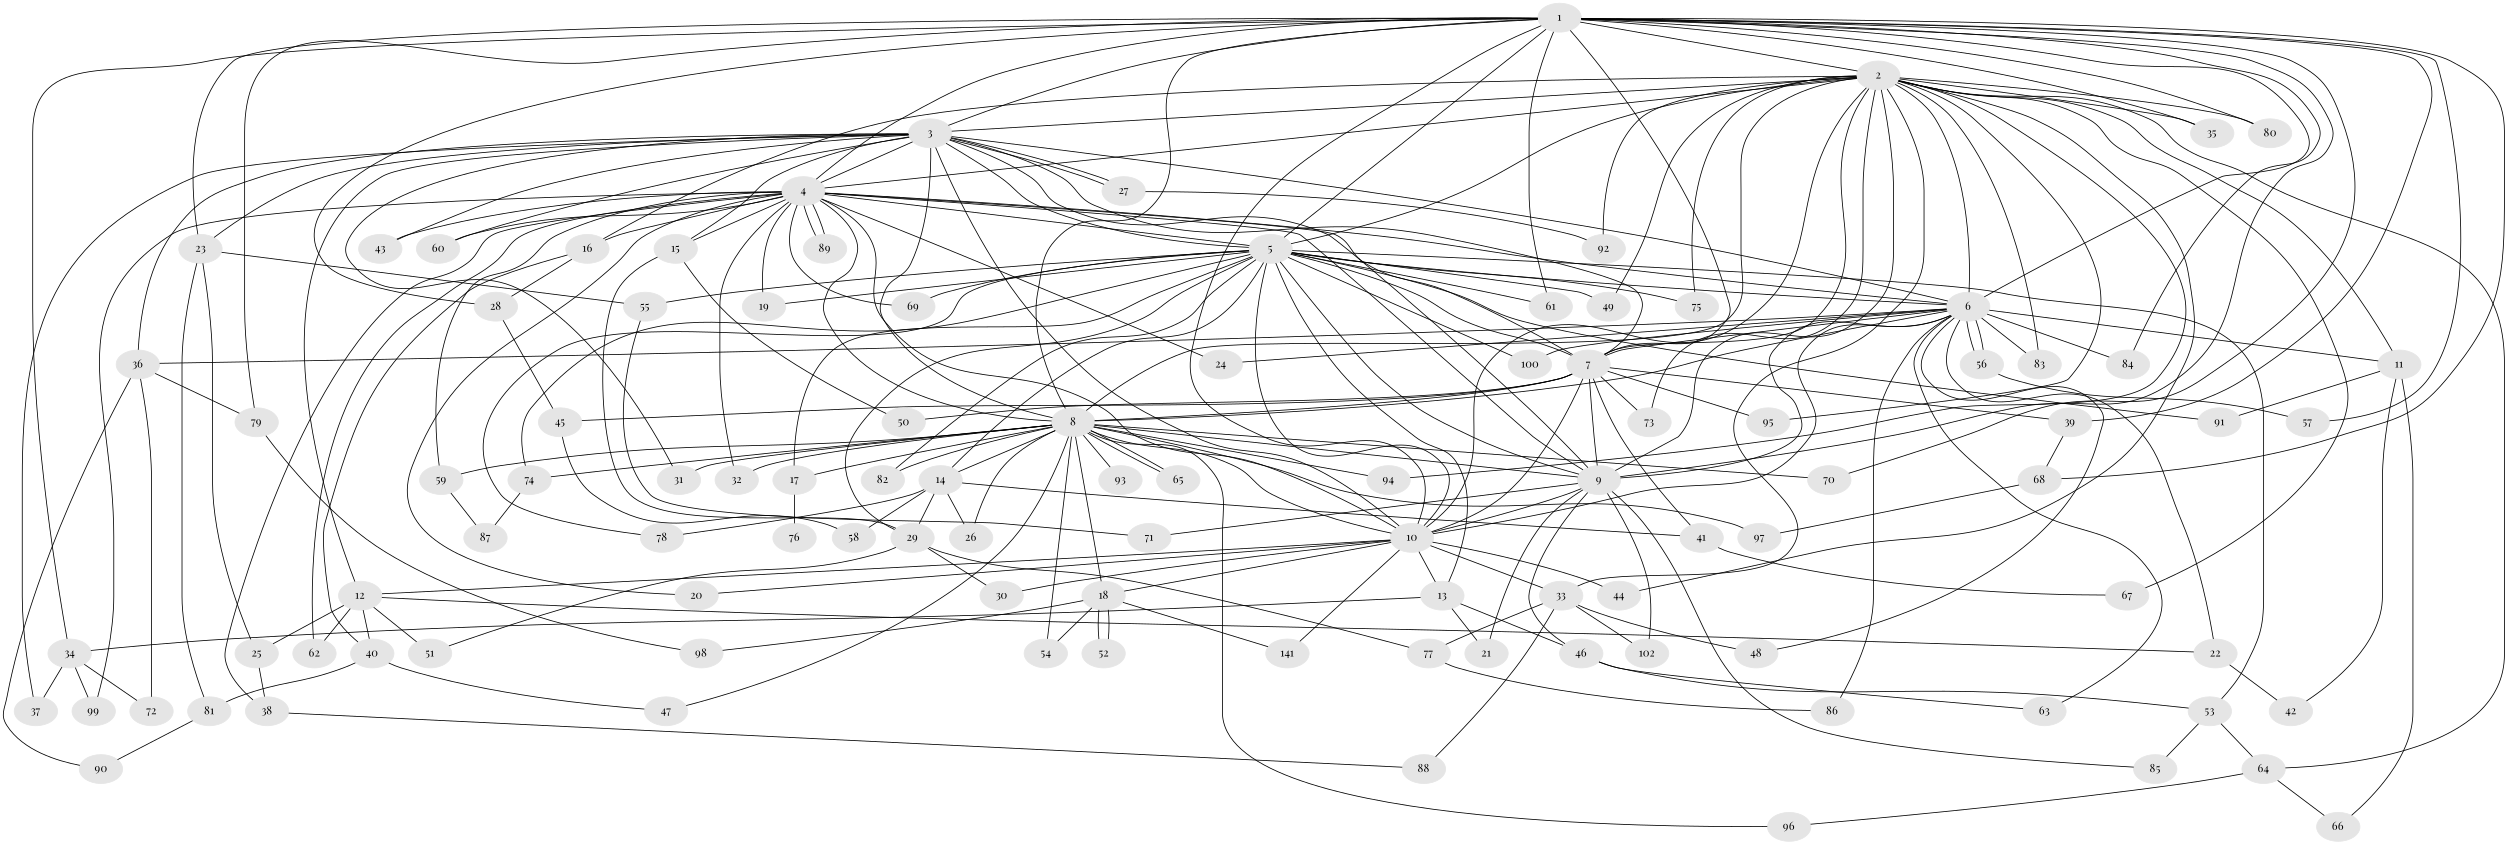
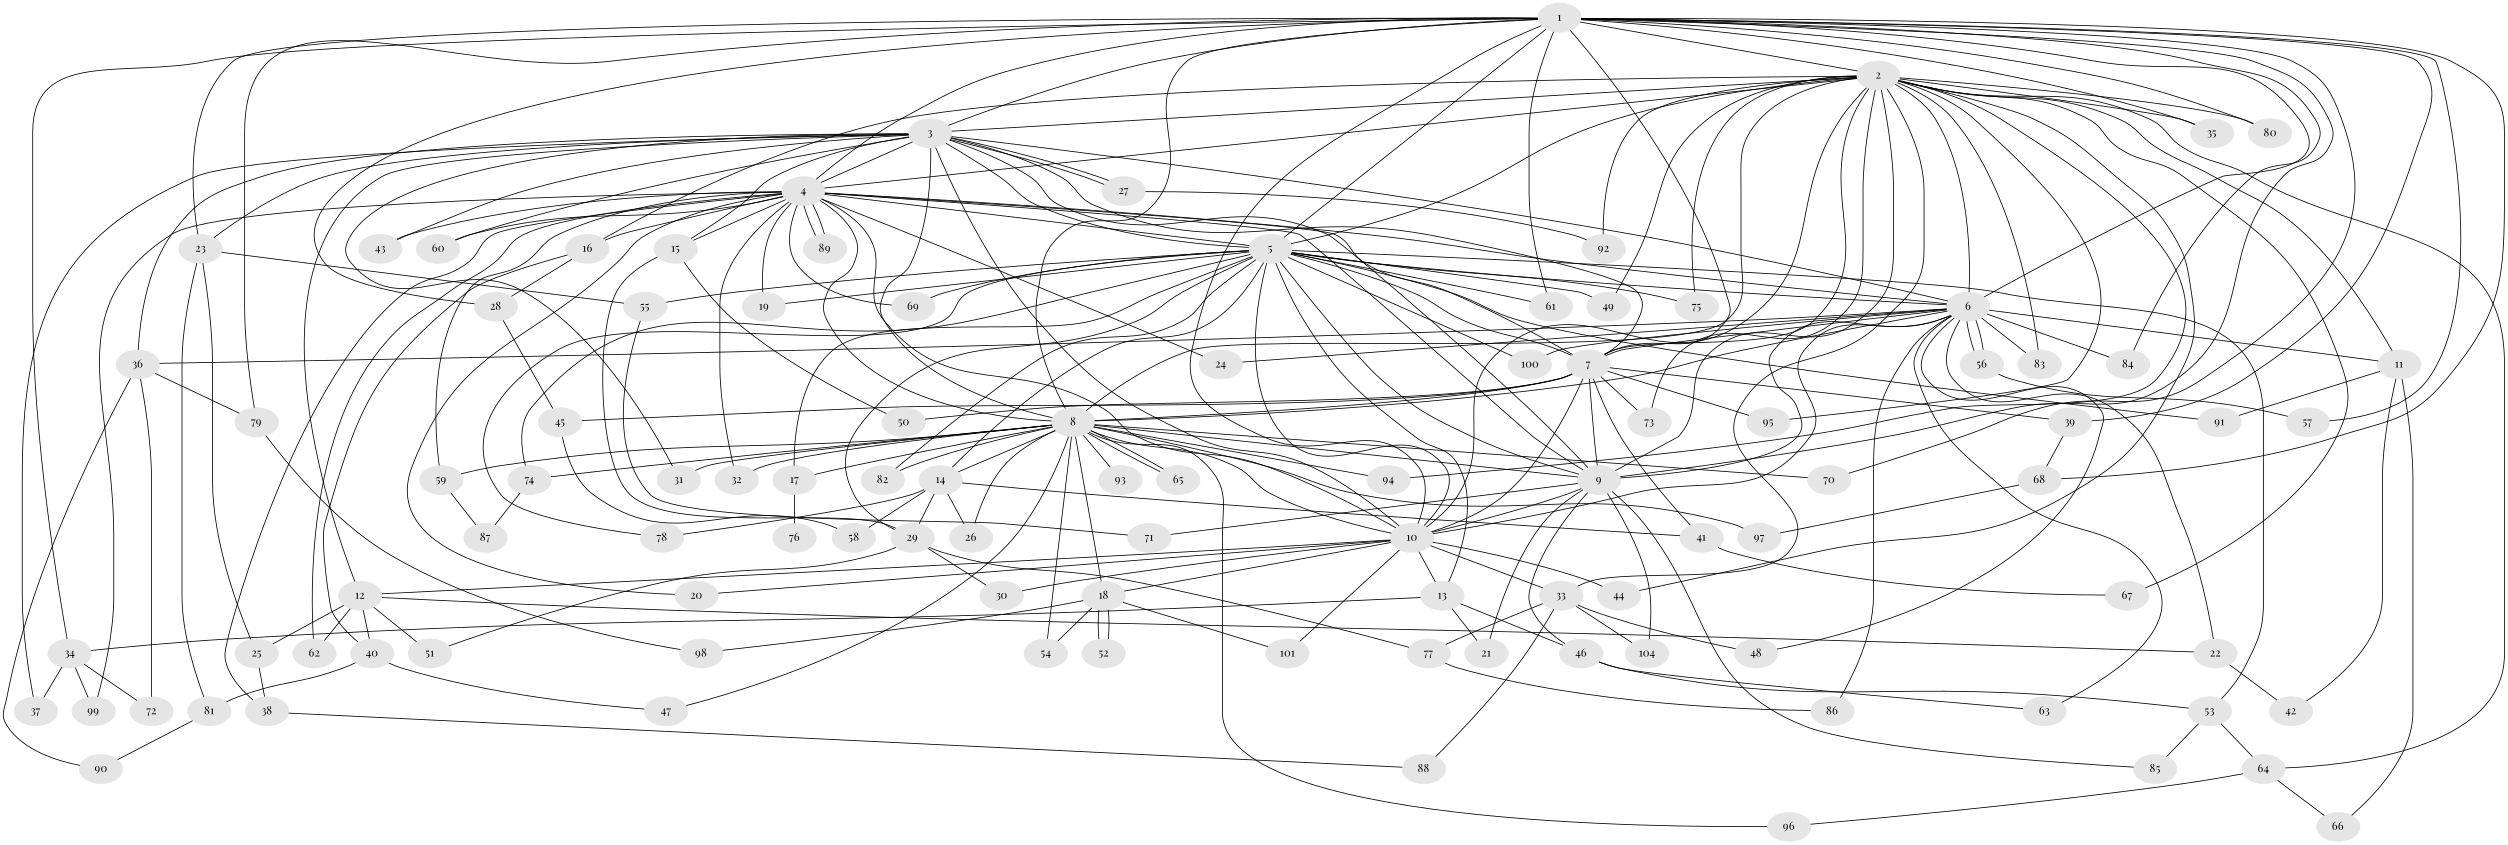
(1287, 653) -> (1287, 653)
(1647, 653) -> (1647, 653)
